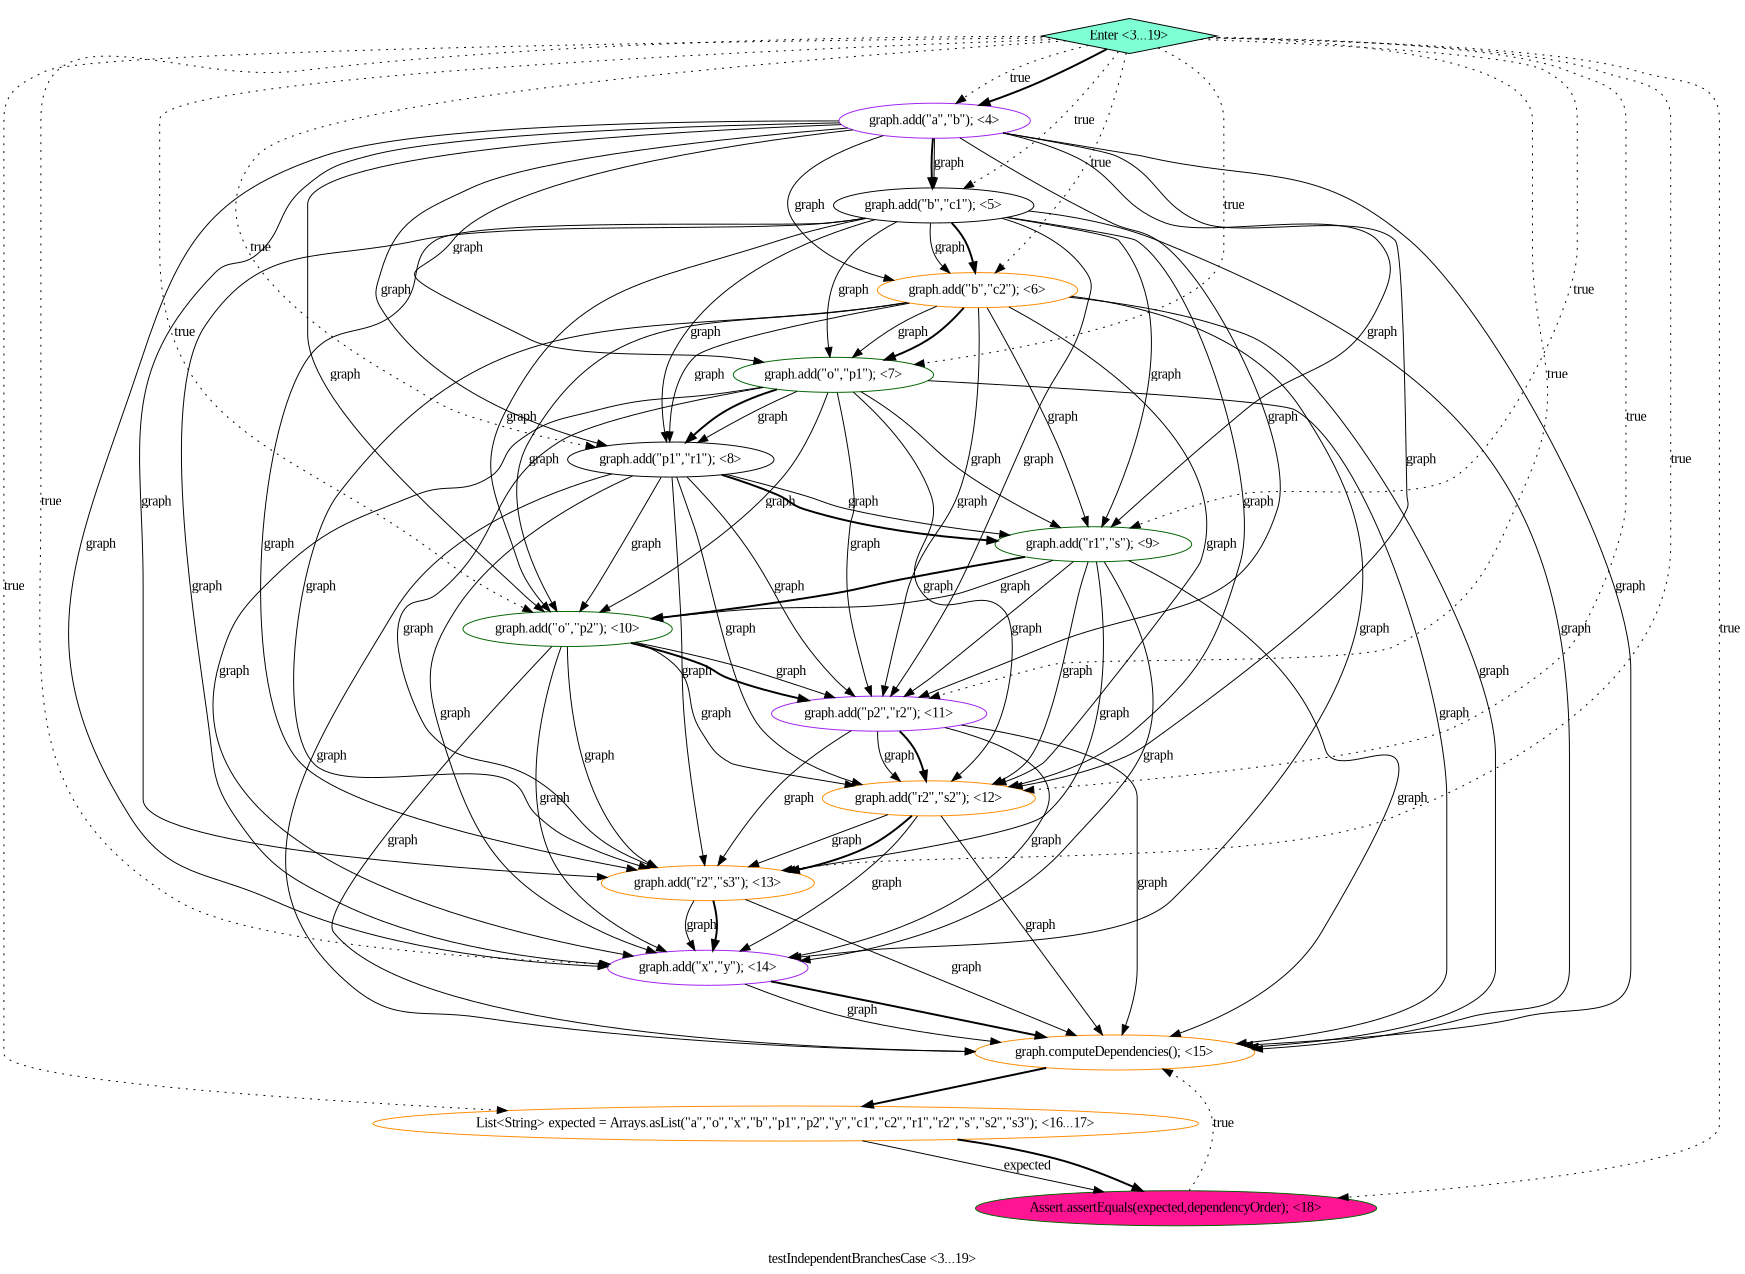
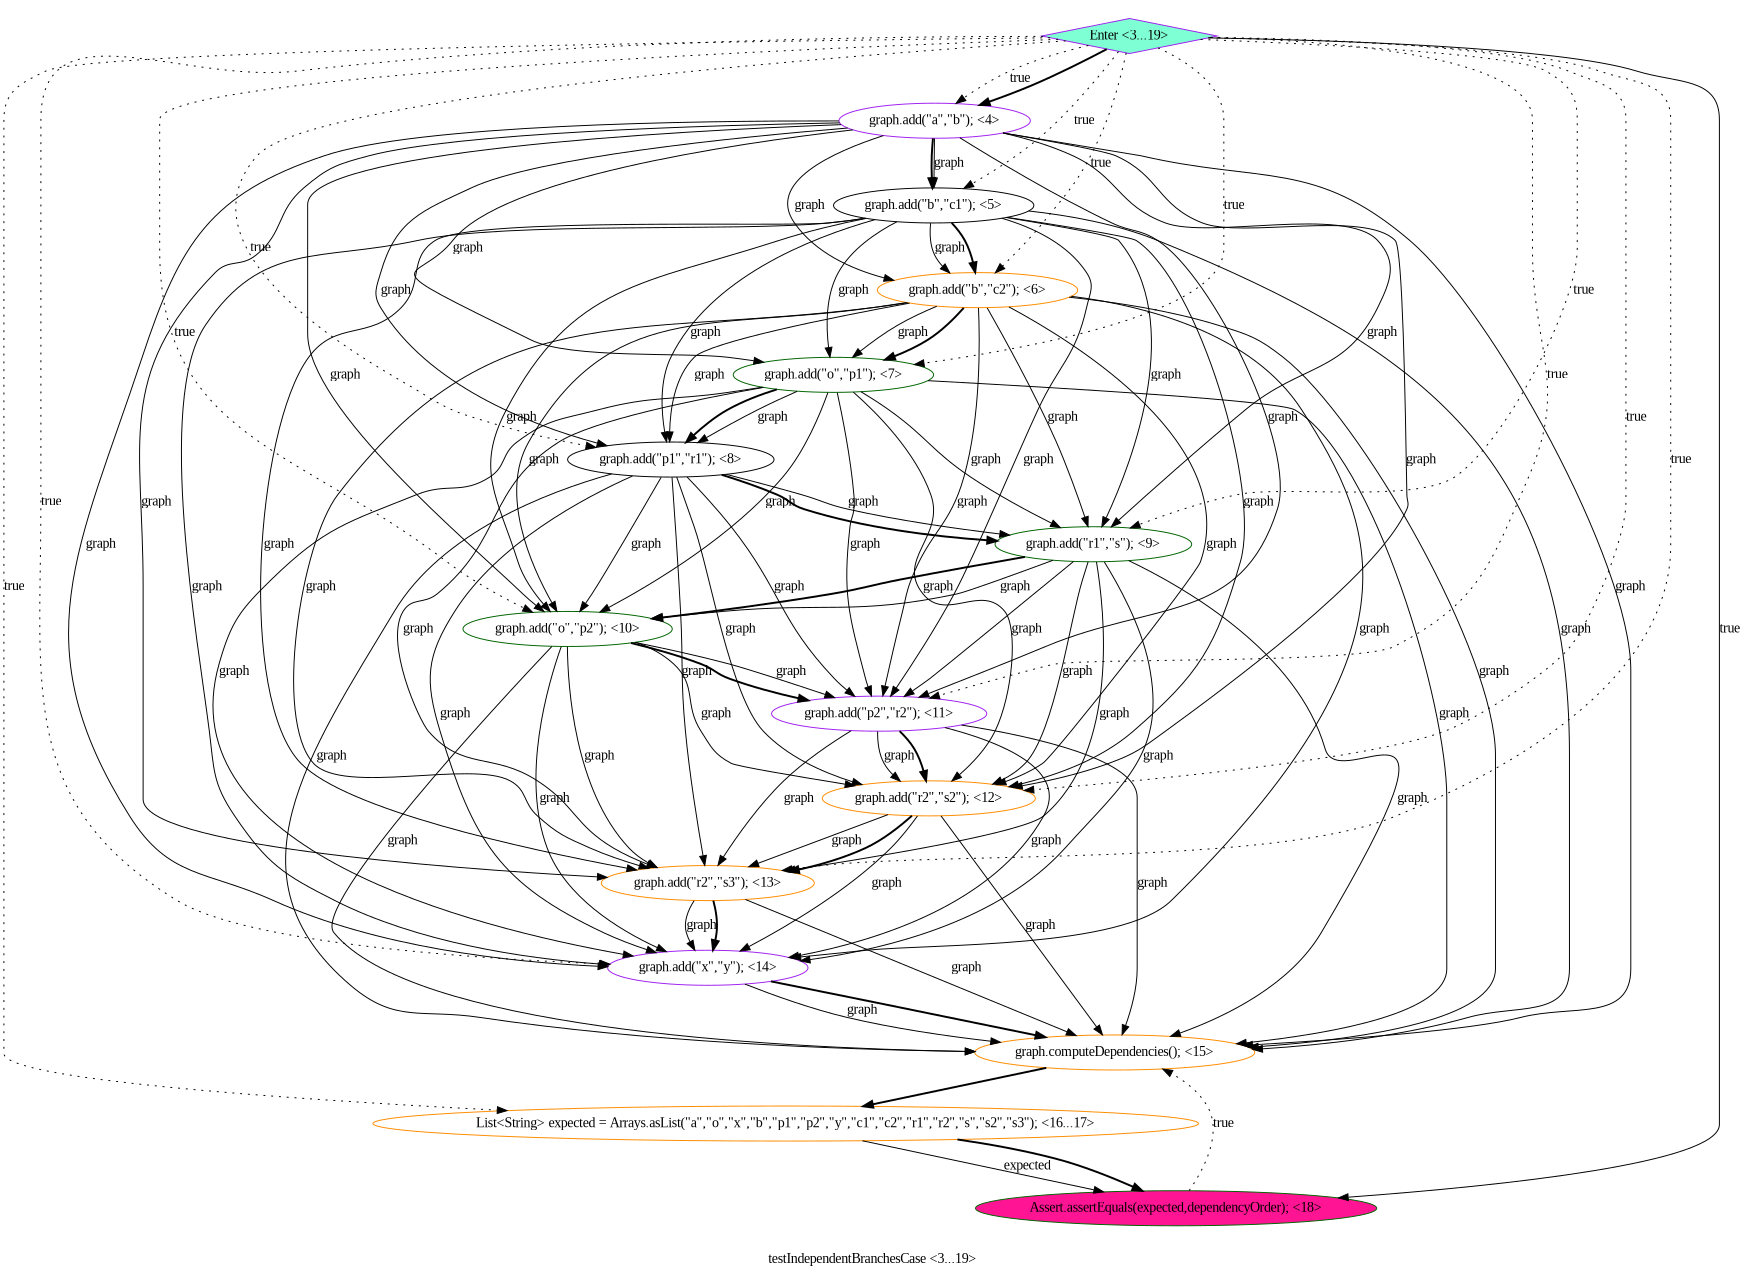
(1129, 36) -> (1129, 36)
(1719, 546) -> (1719, 546)
